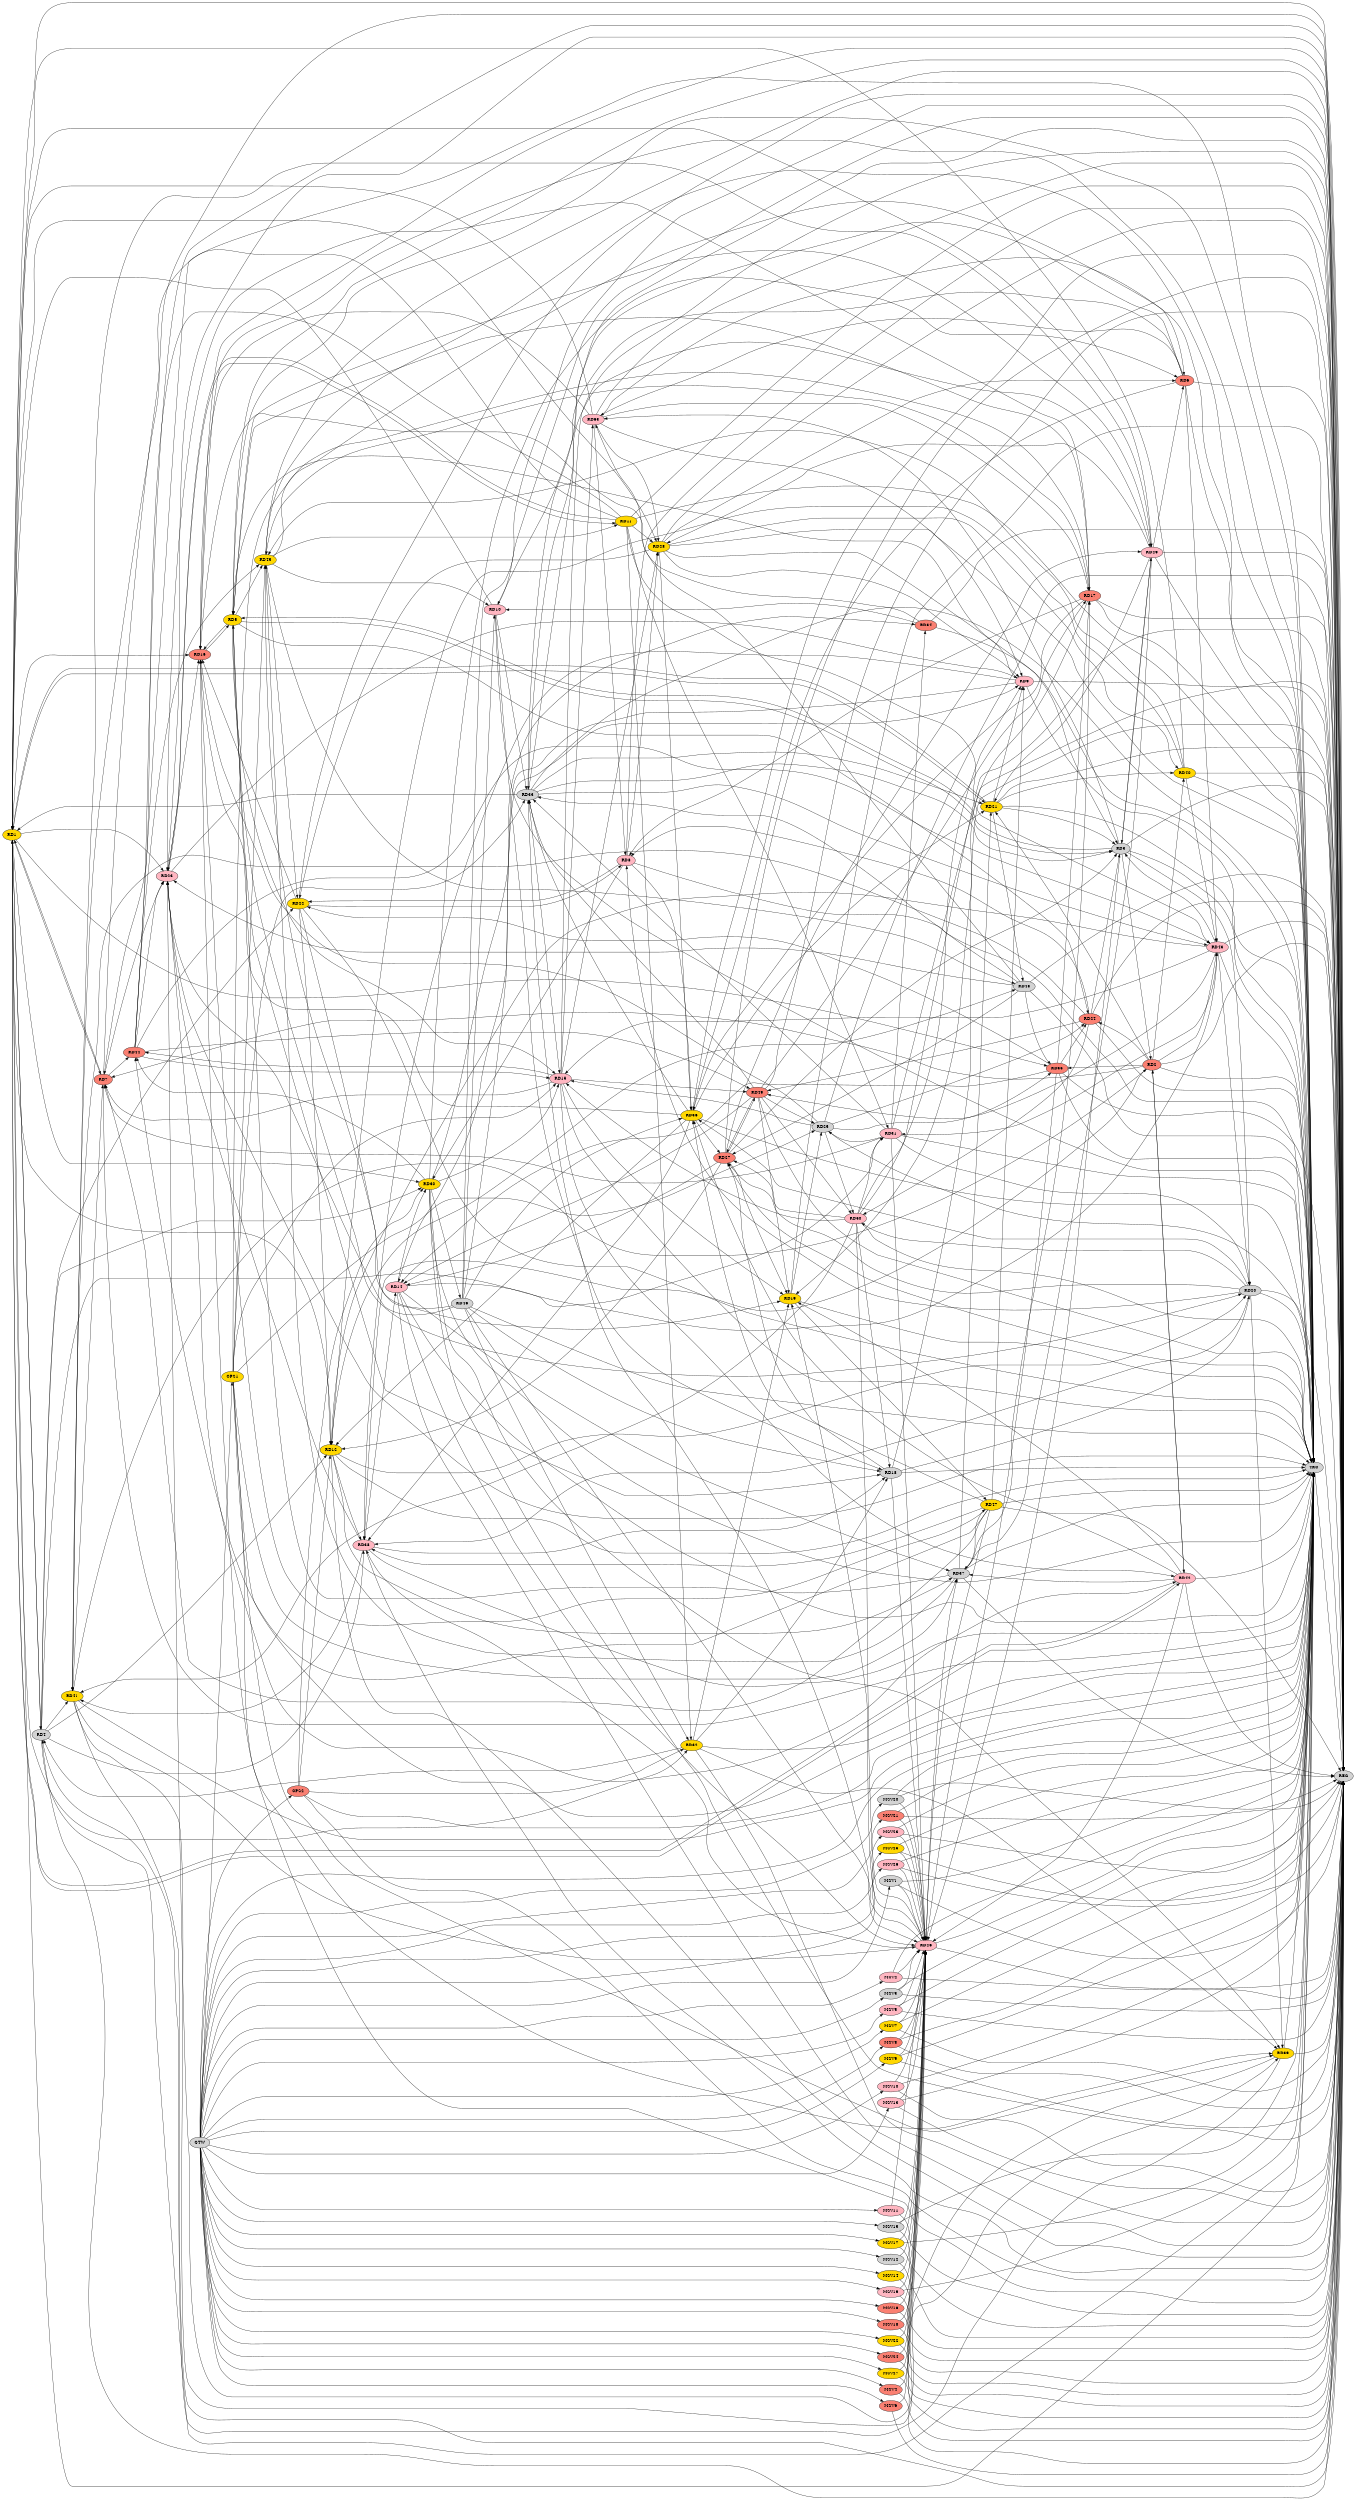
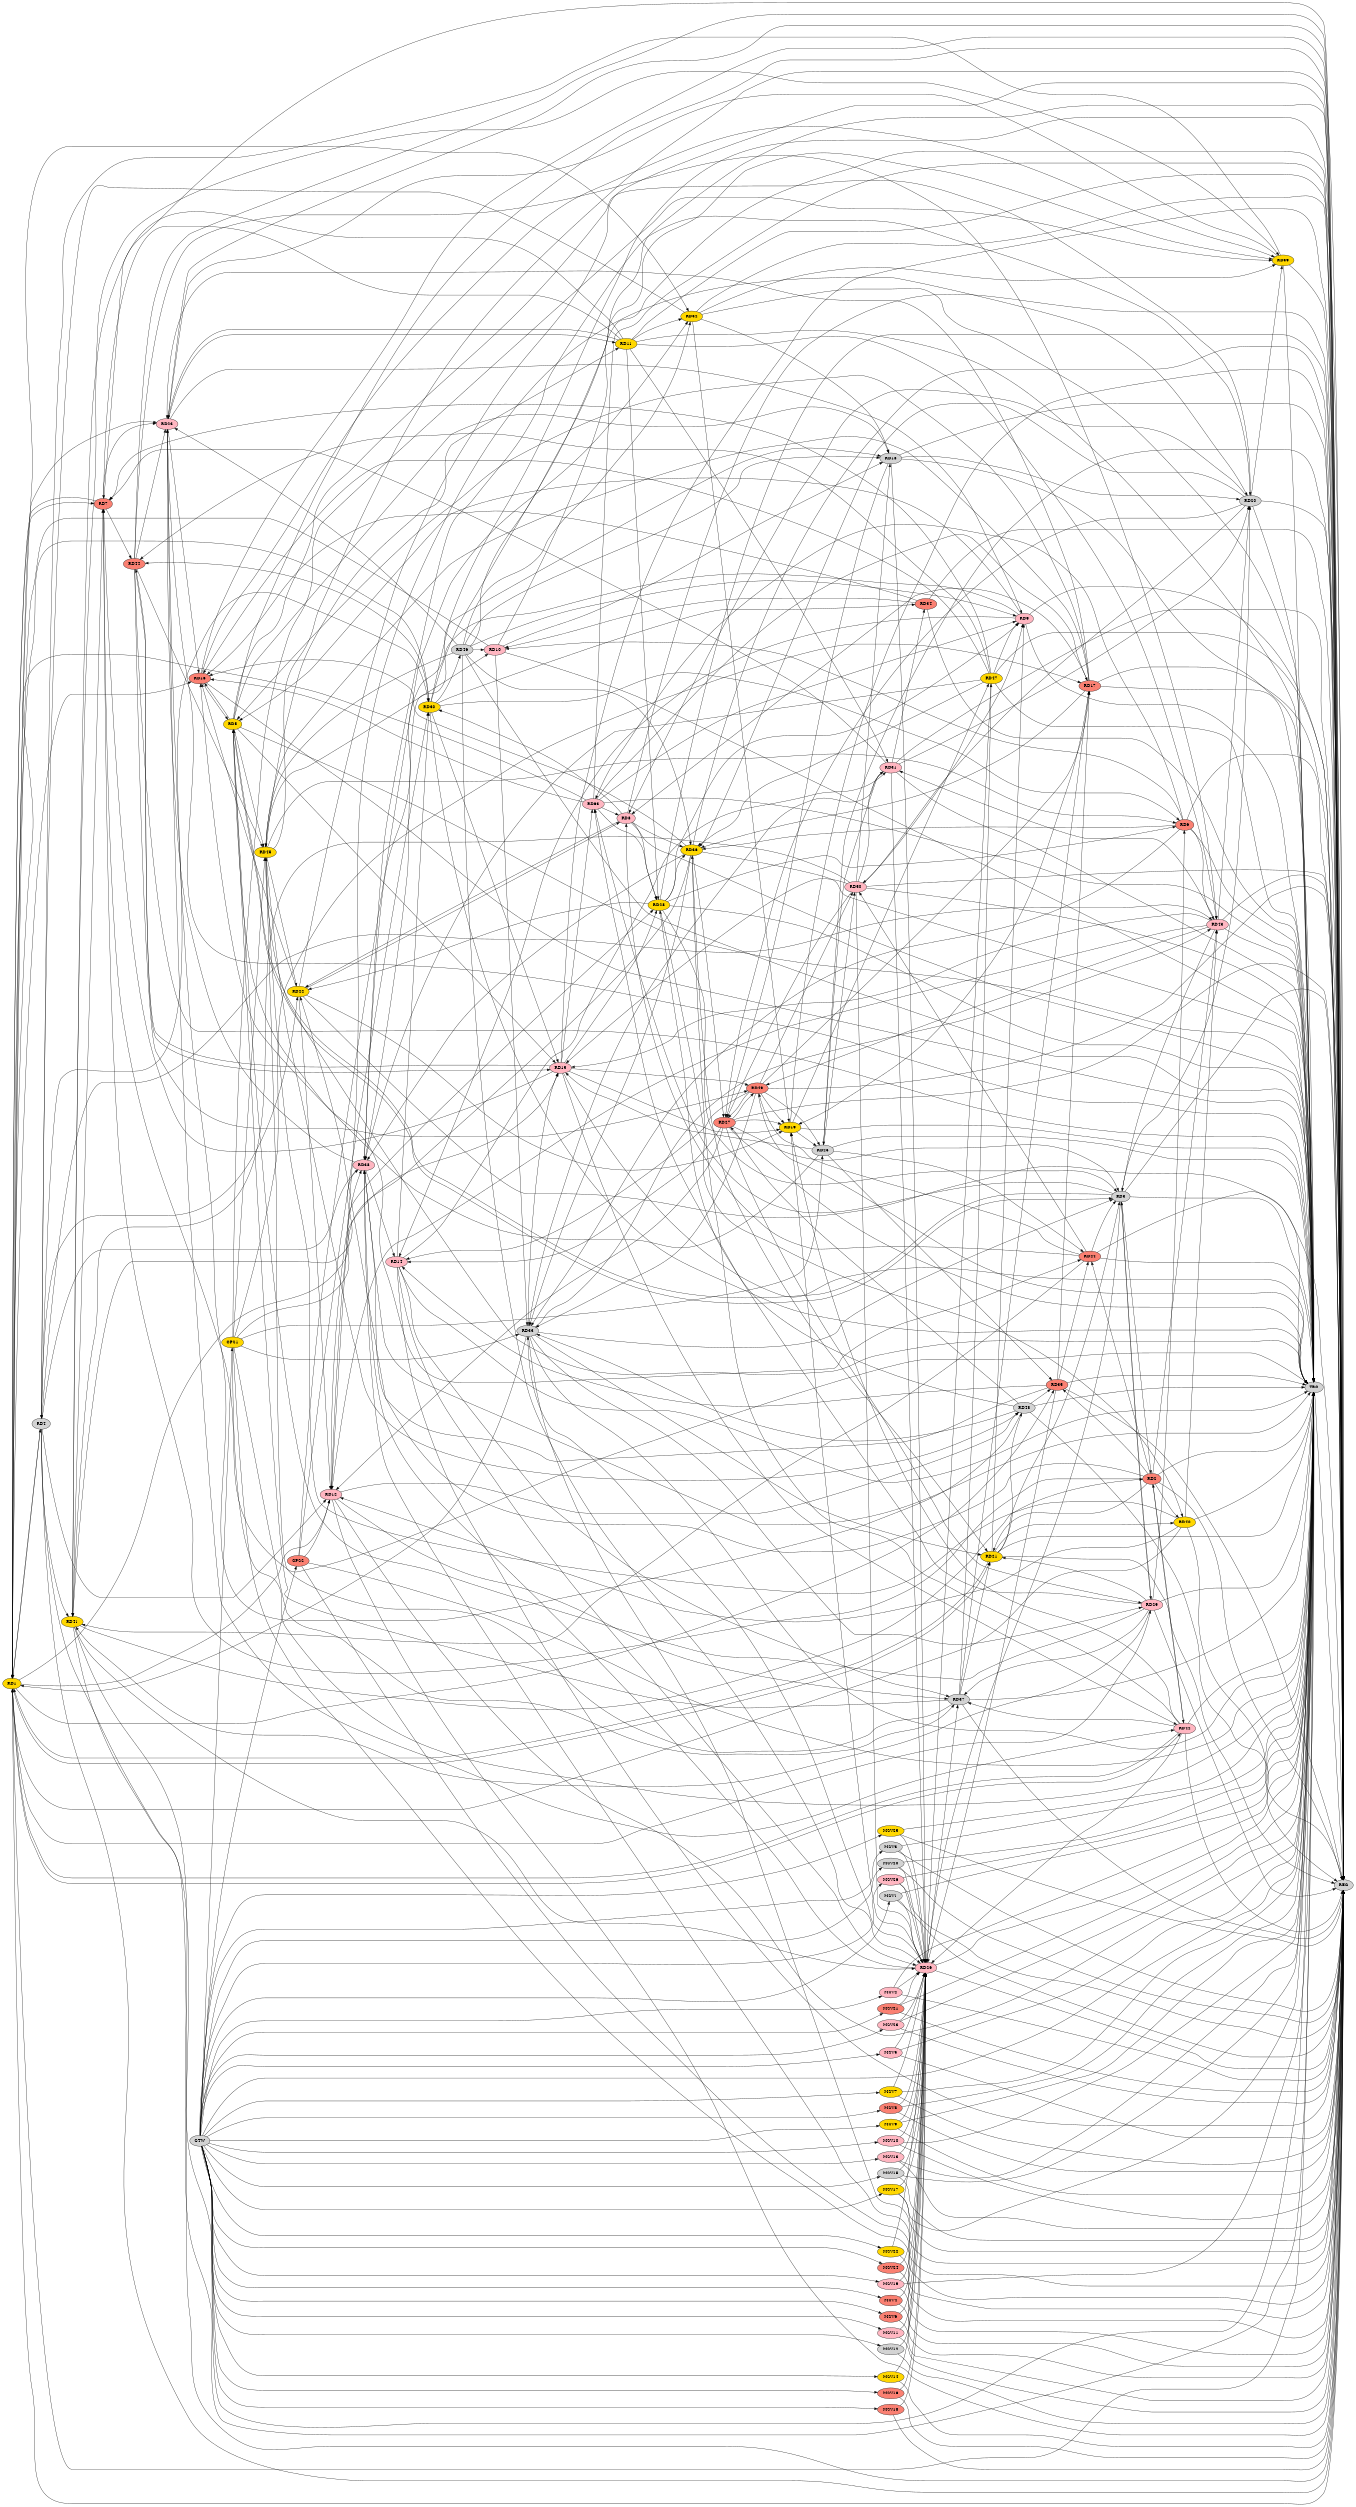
(331, 1450) -> (331, 1495)
(891, 2373) -> none
